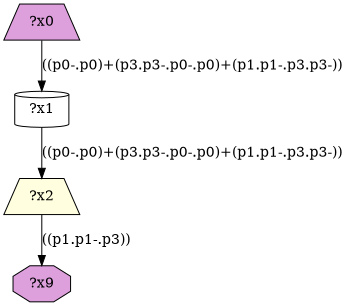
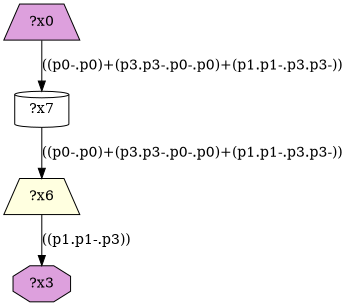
(42, 109) -> (42, 109)
(42, 197) -> (42, 197)
(42, 284) -> (42, 284)
